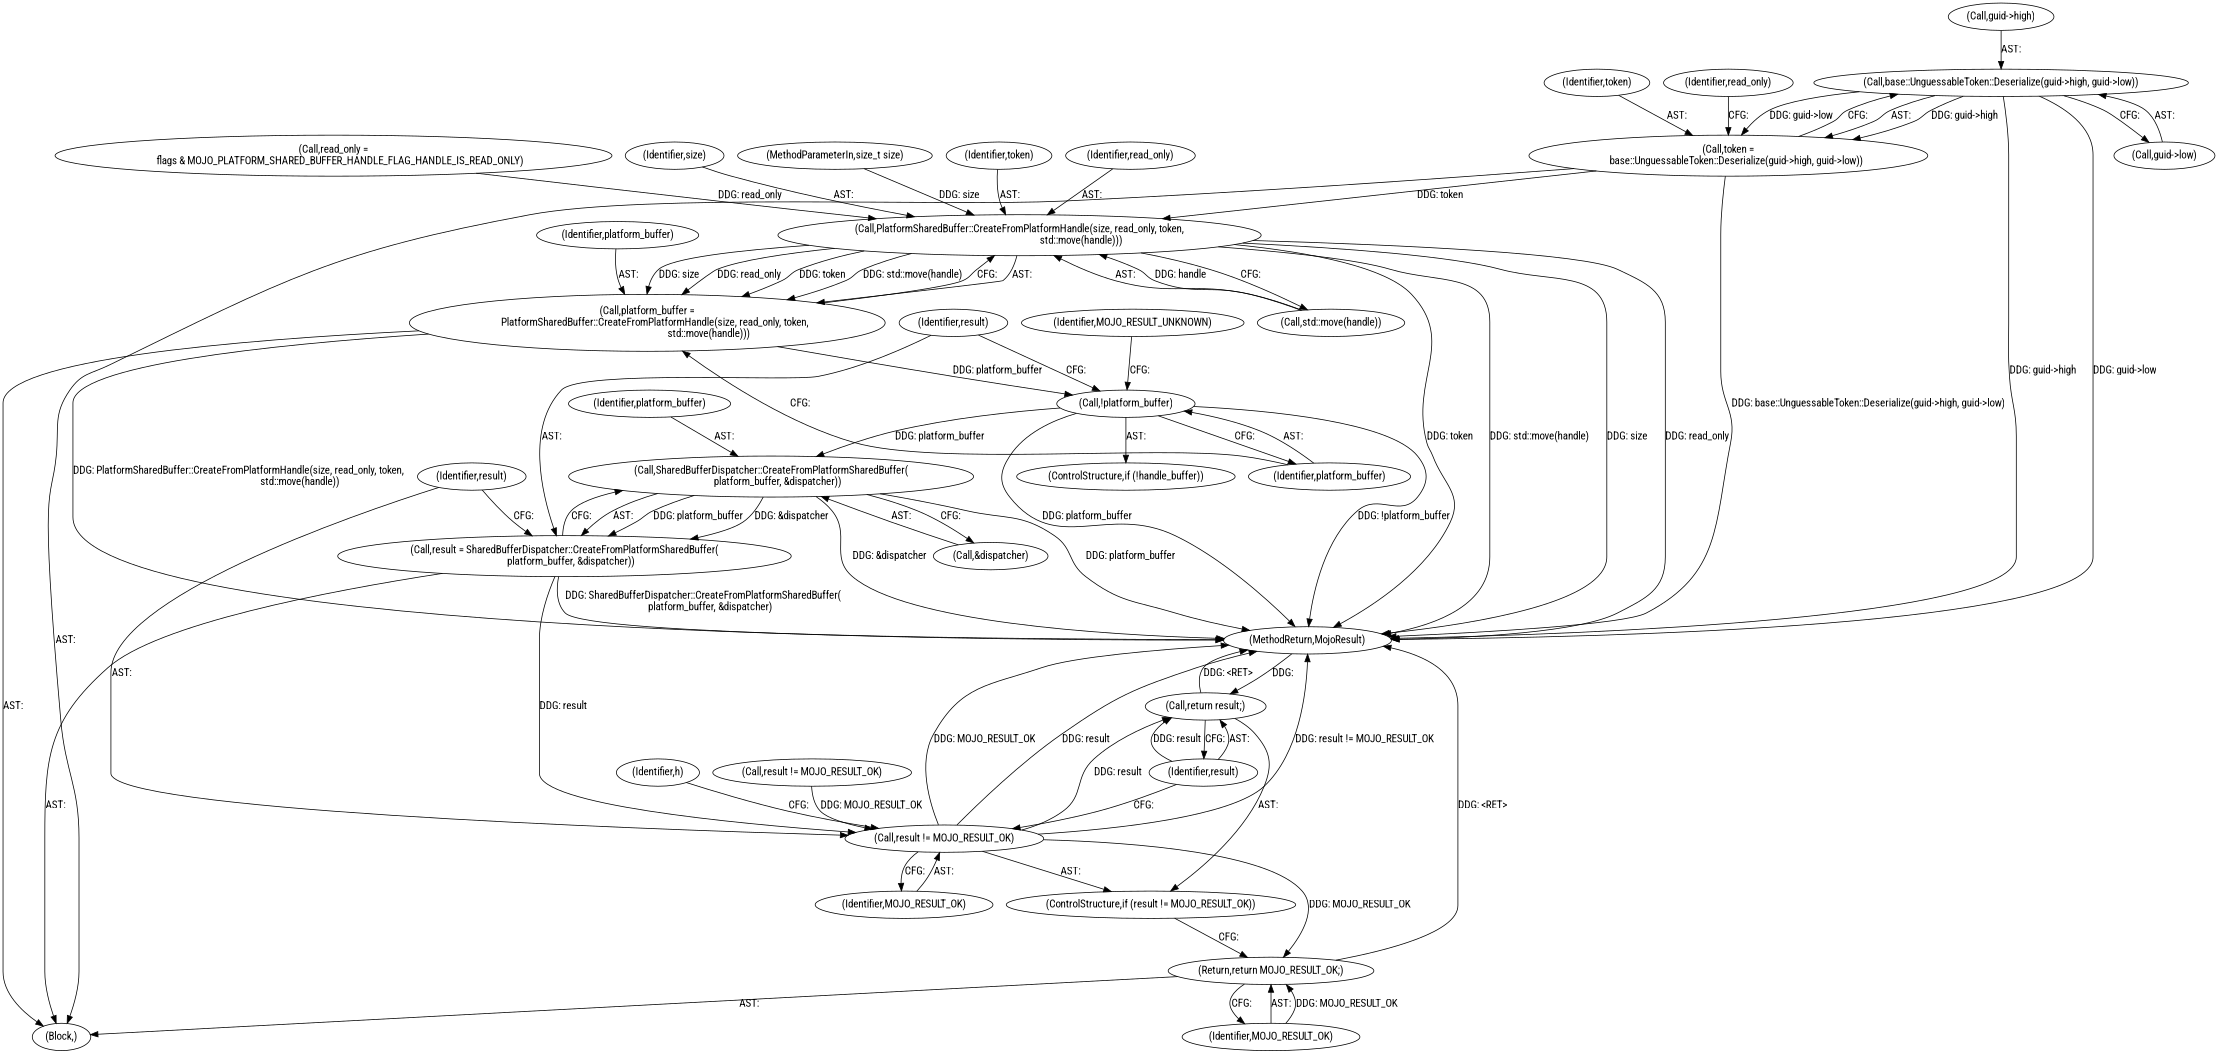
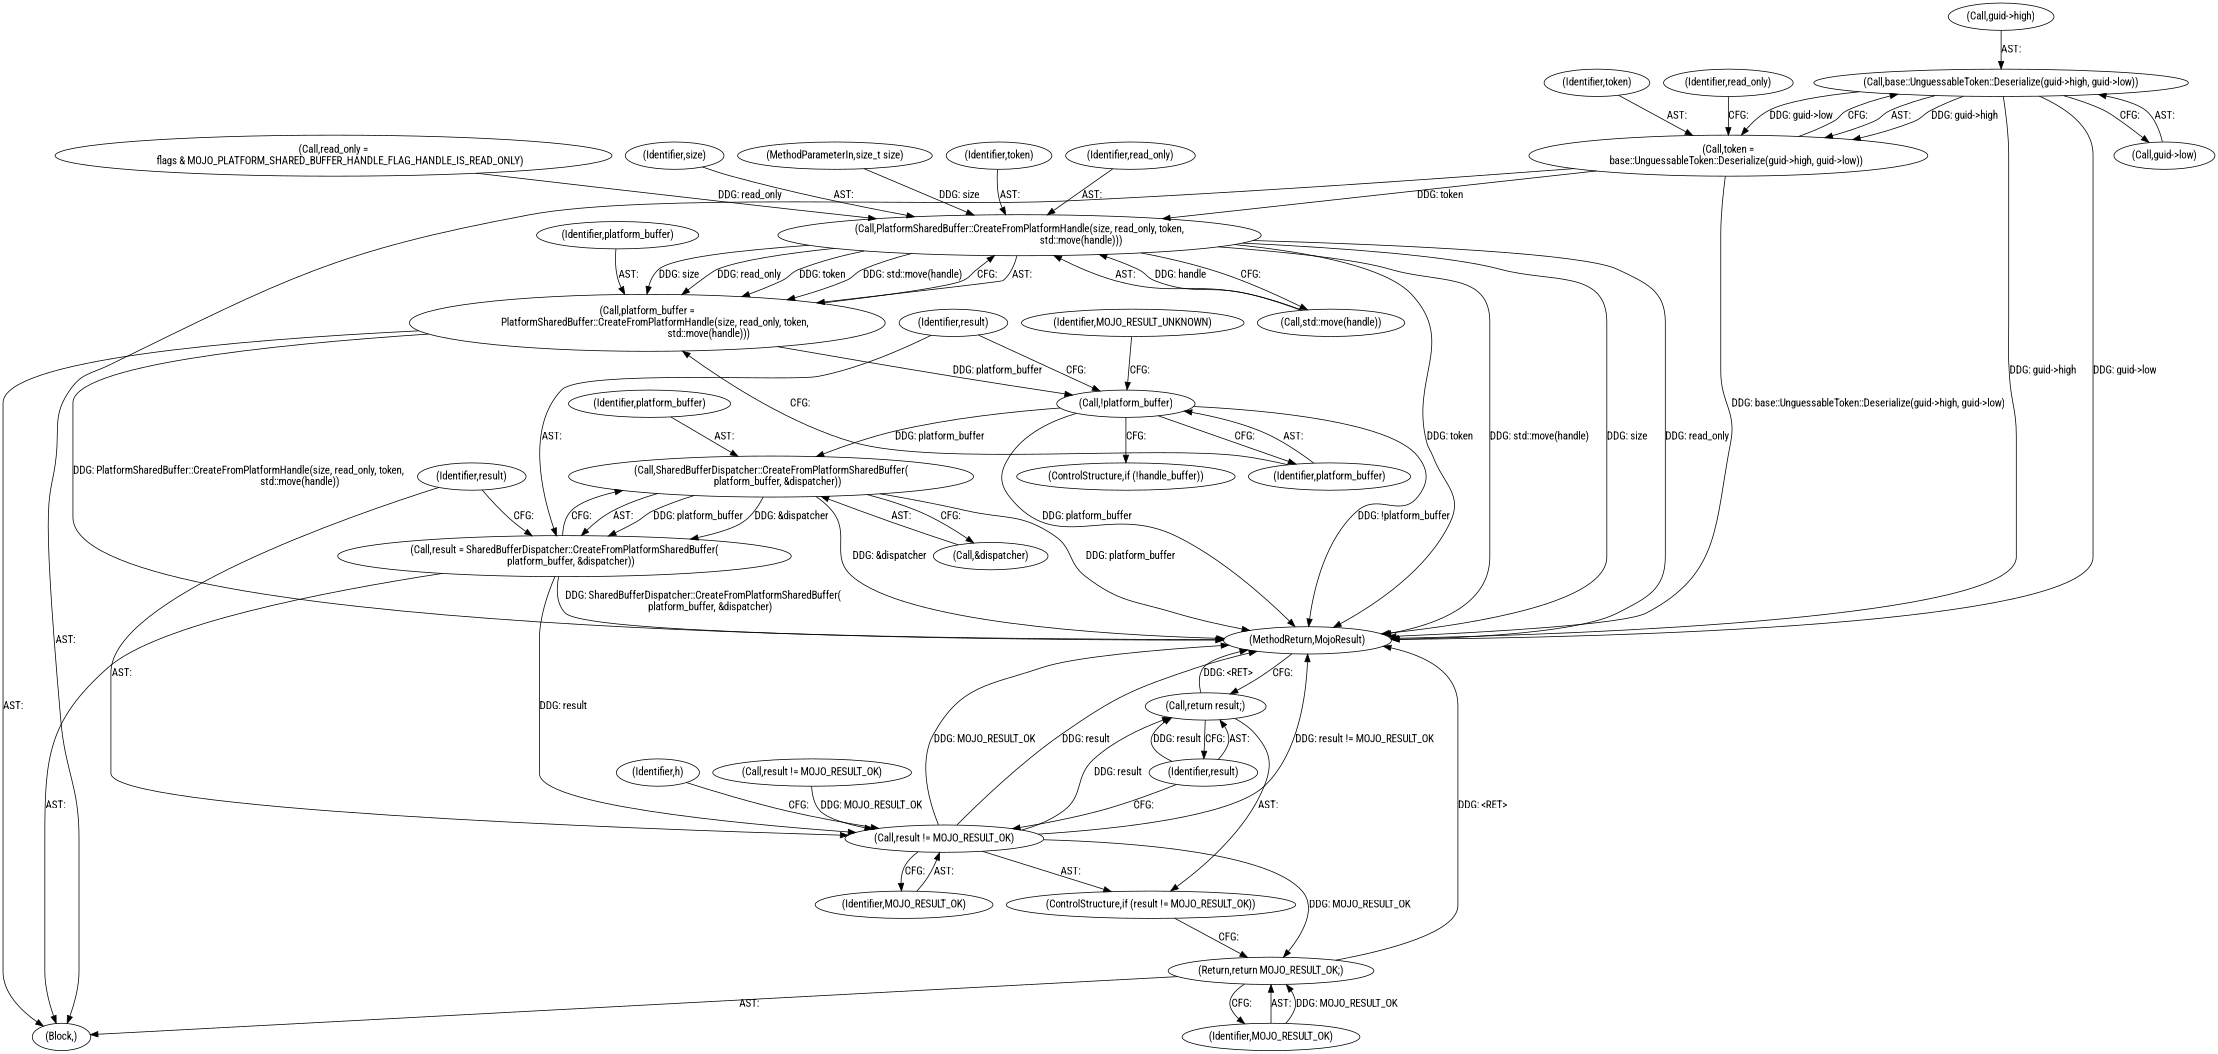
(1137, 437) -> (1137, 437)
(1284, 673) -> (1284, 673)
